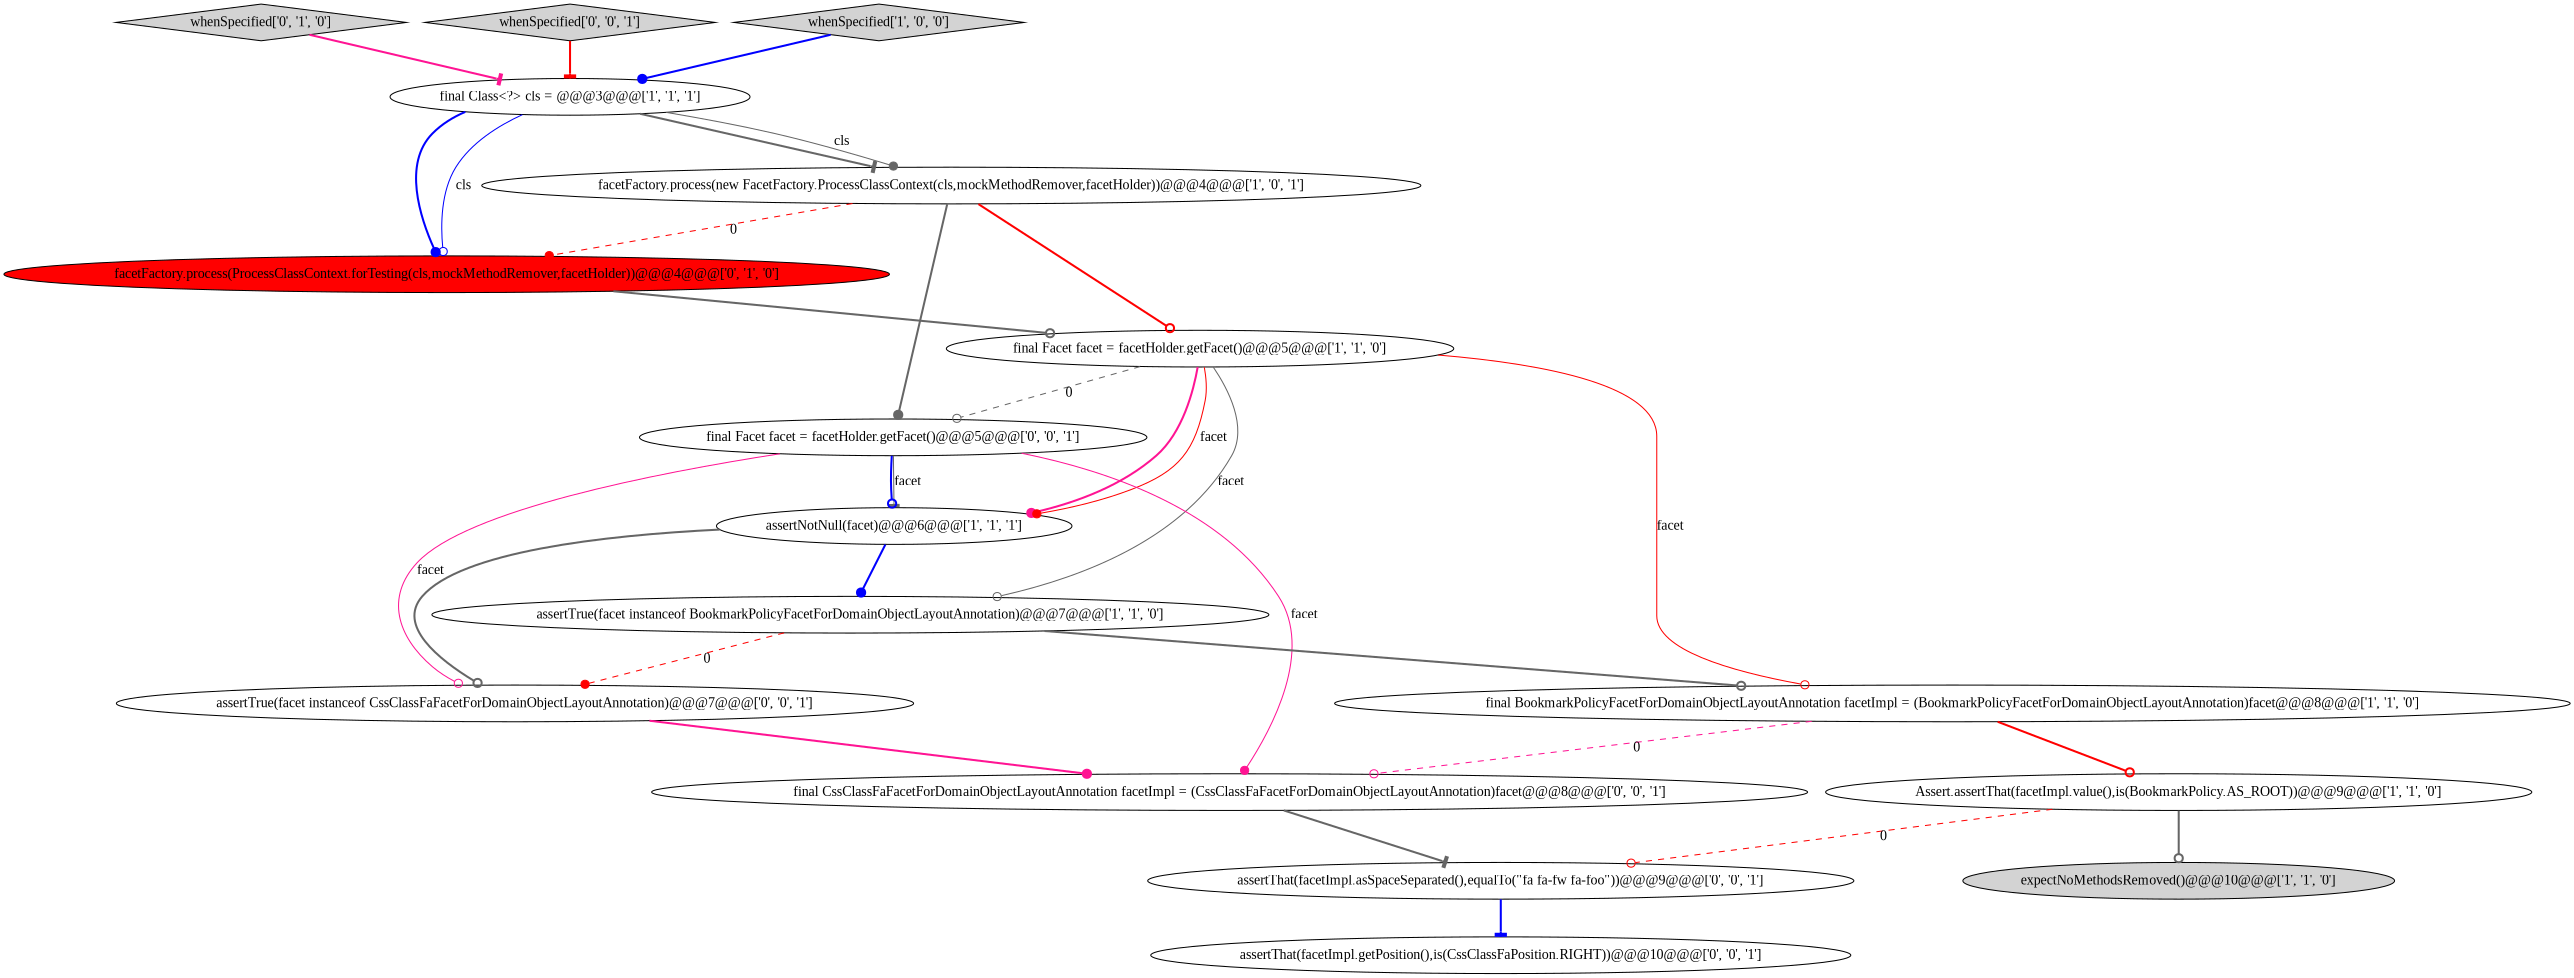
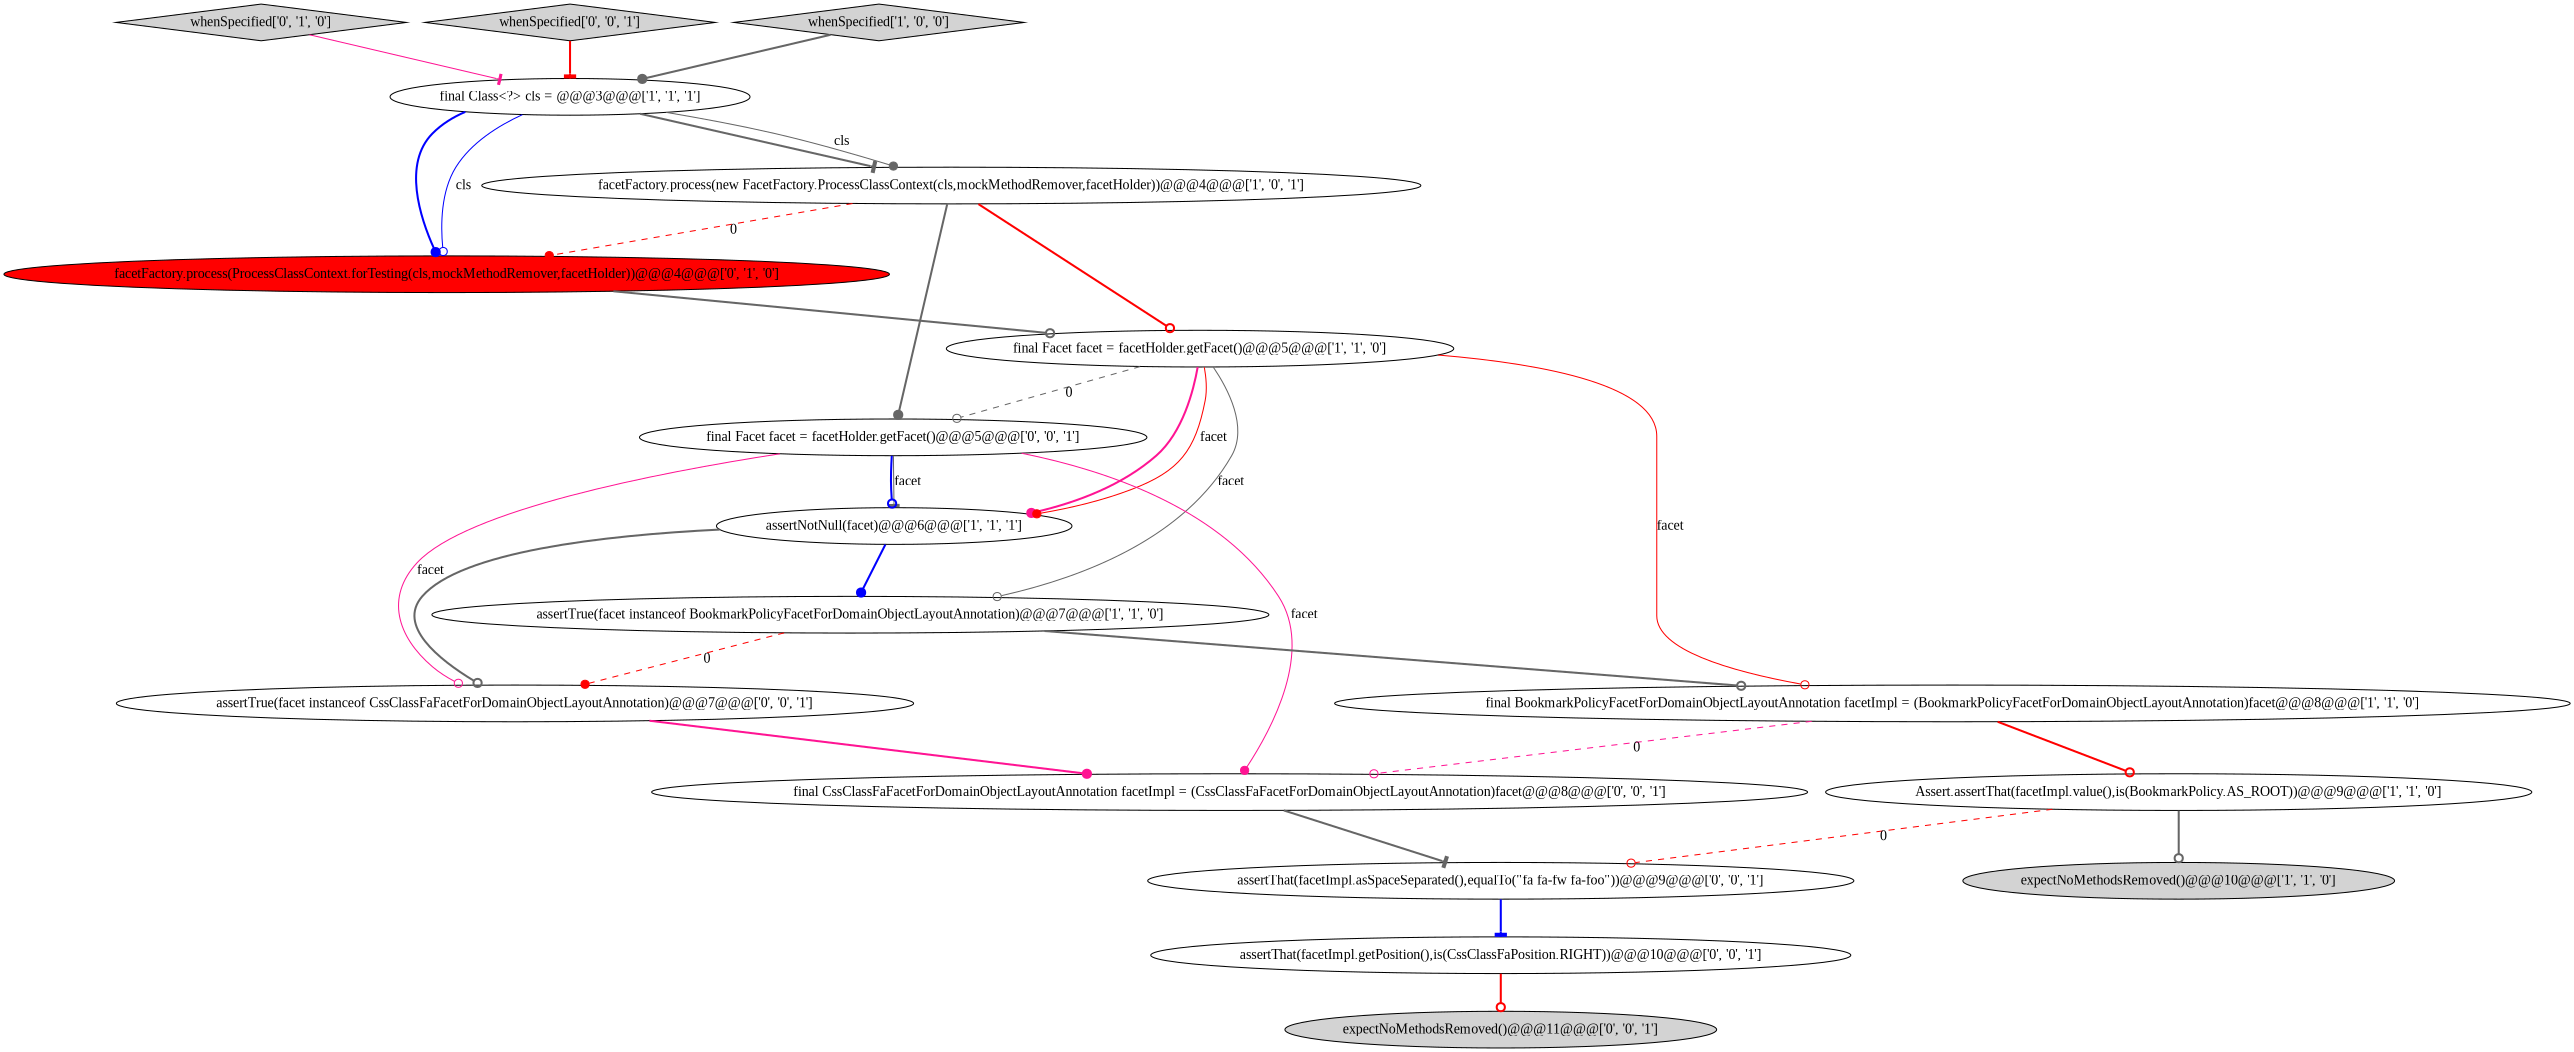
(738, 56) -> (738, 56)
(403, 57) -> (403, 57)
none -> (1501, 1030)
